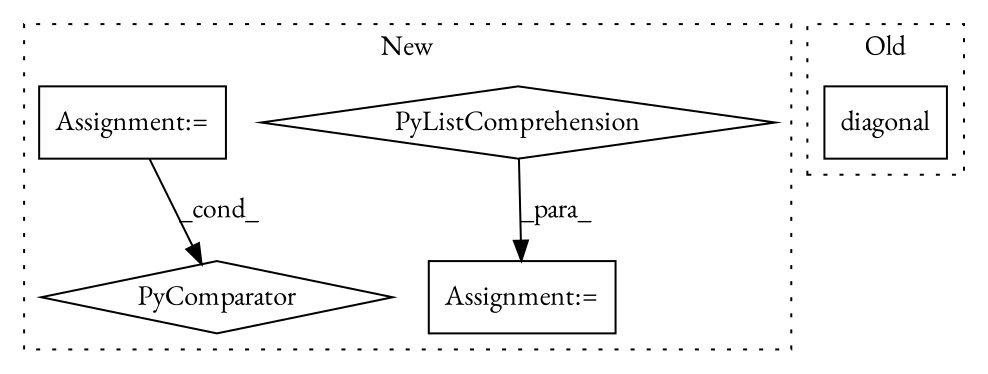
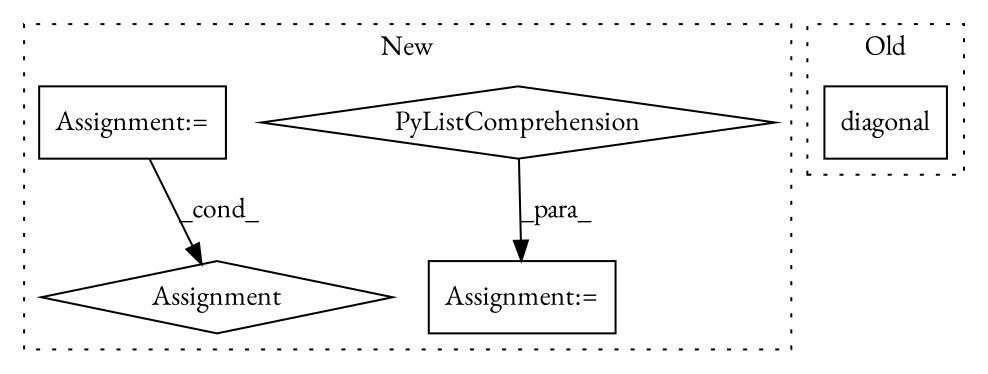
(217, 297) -> (217, 297)
